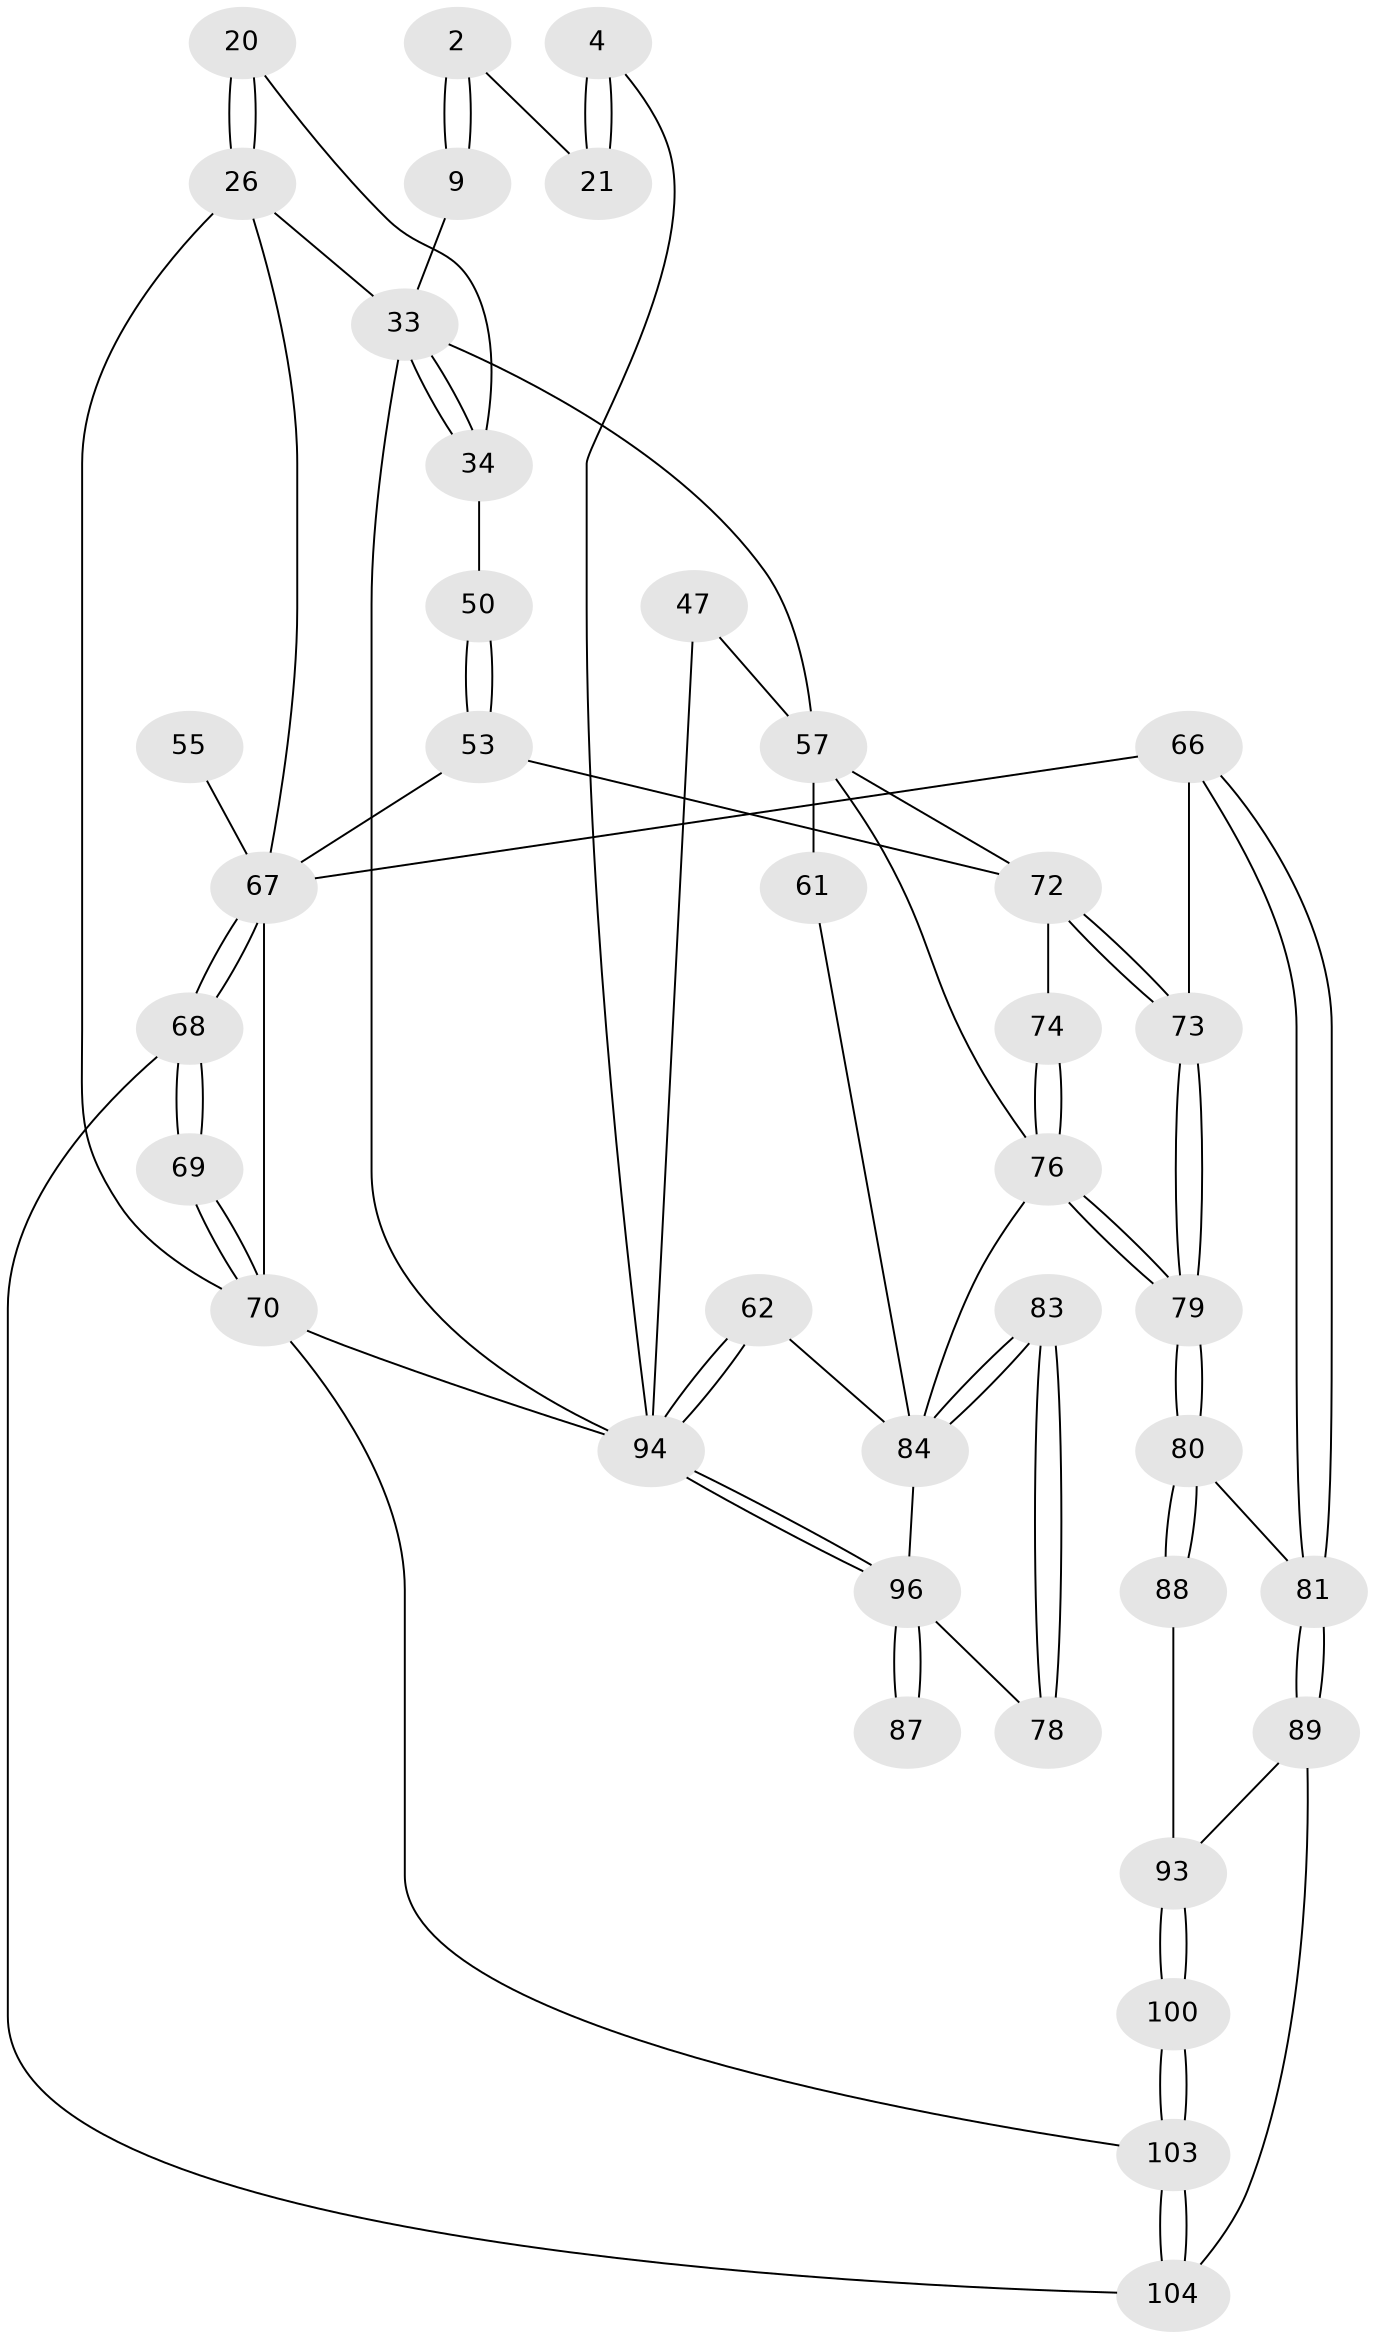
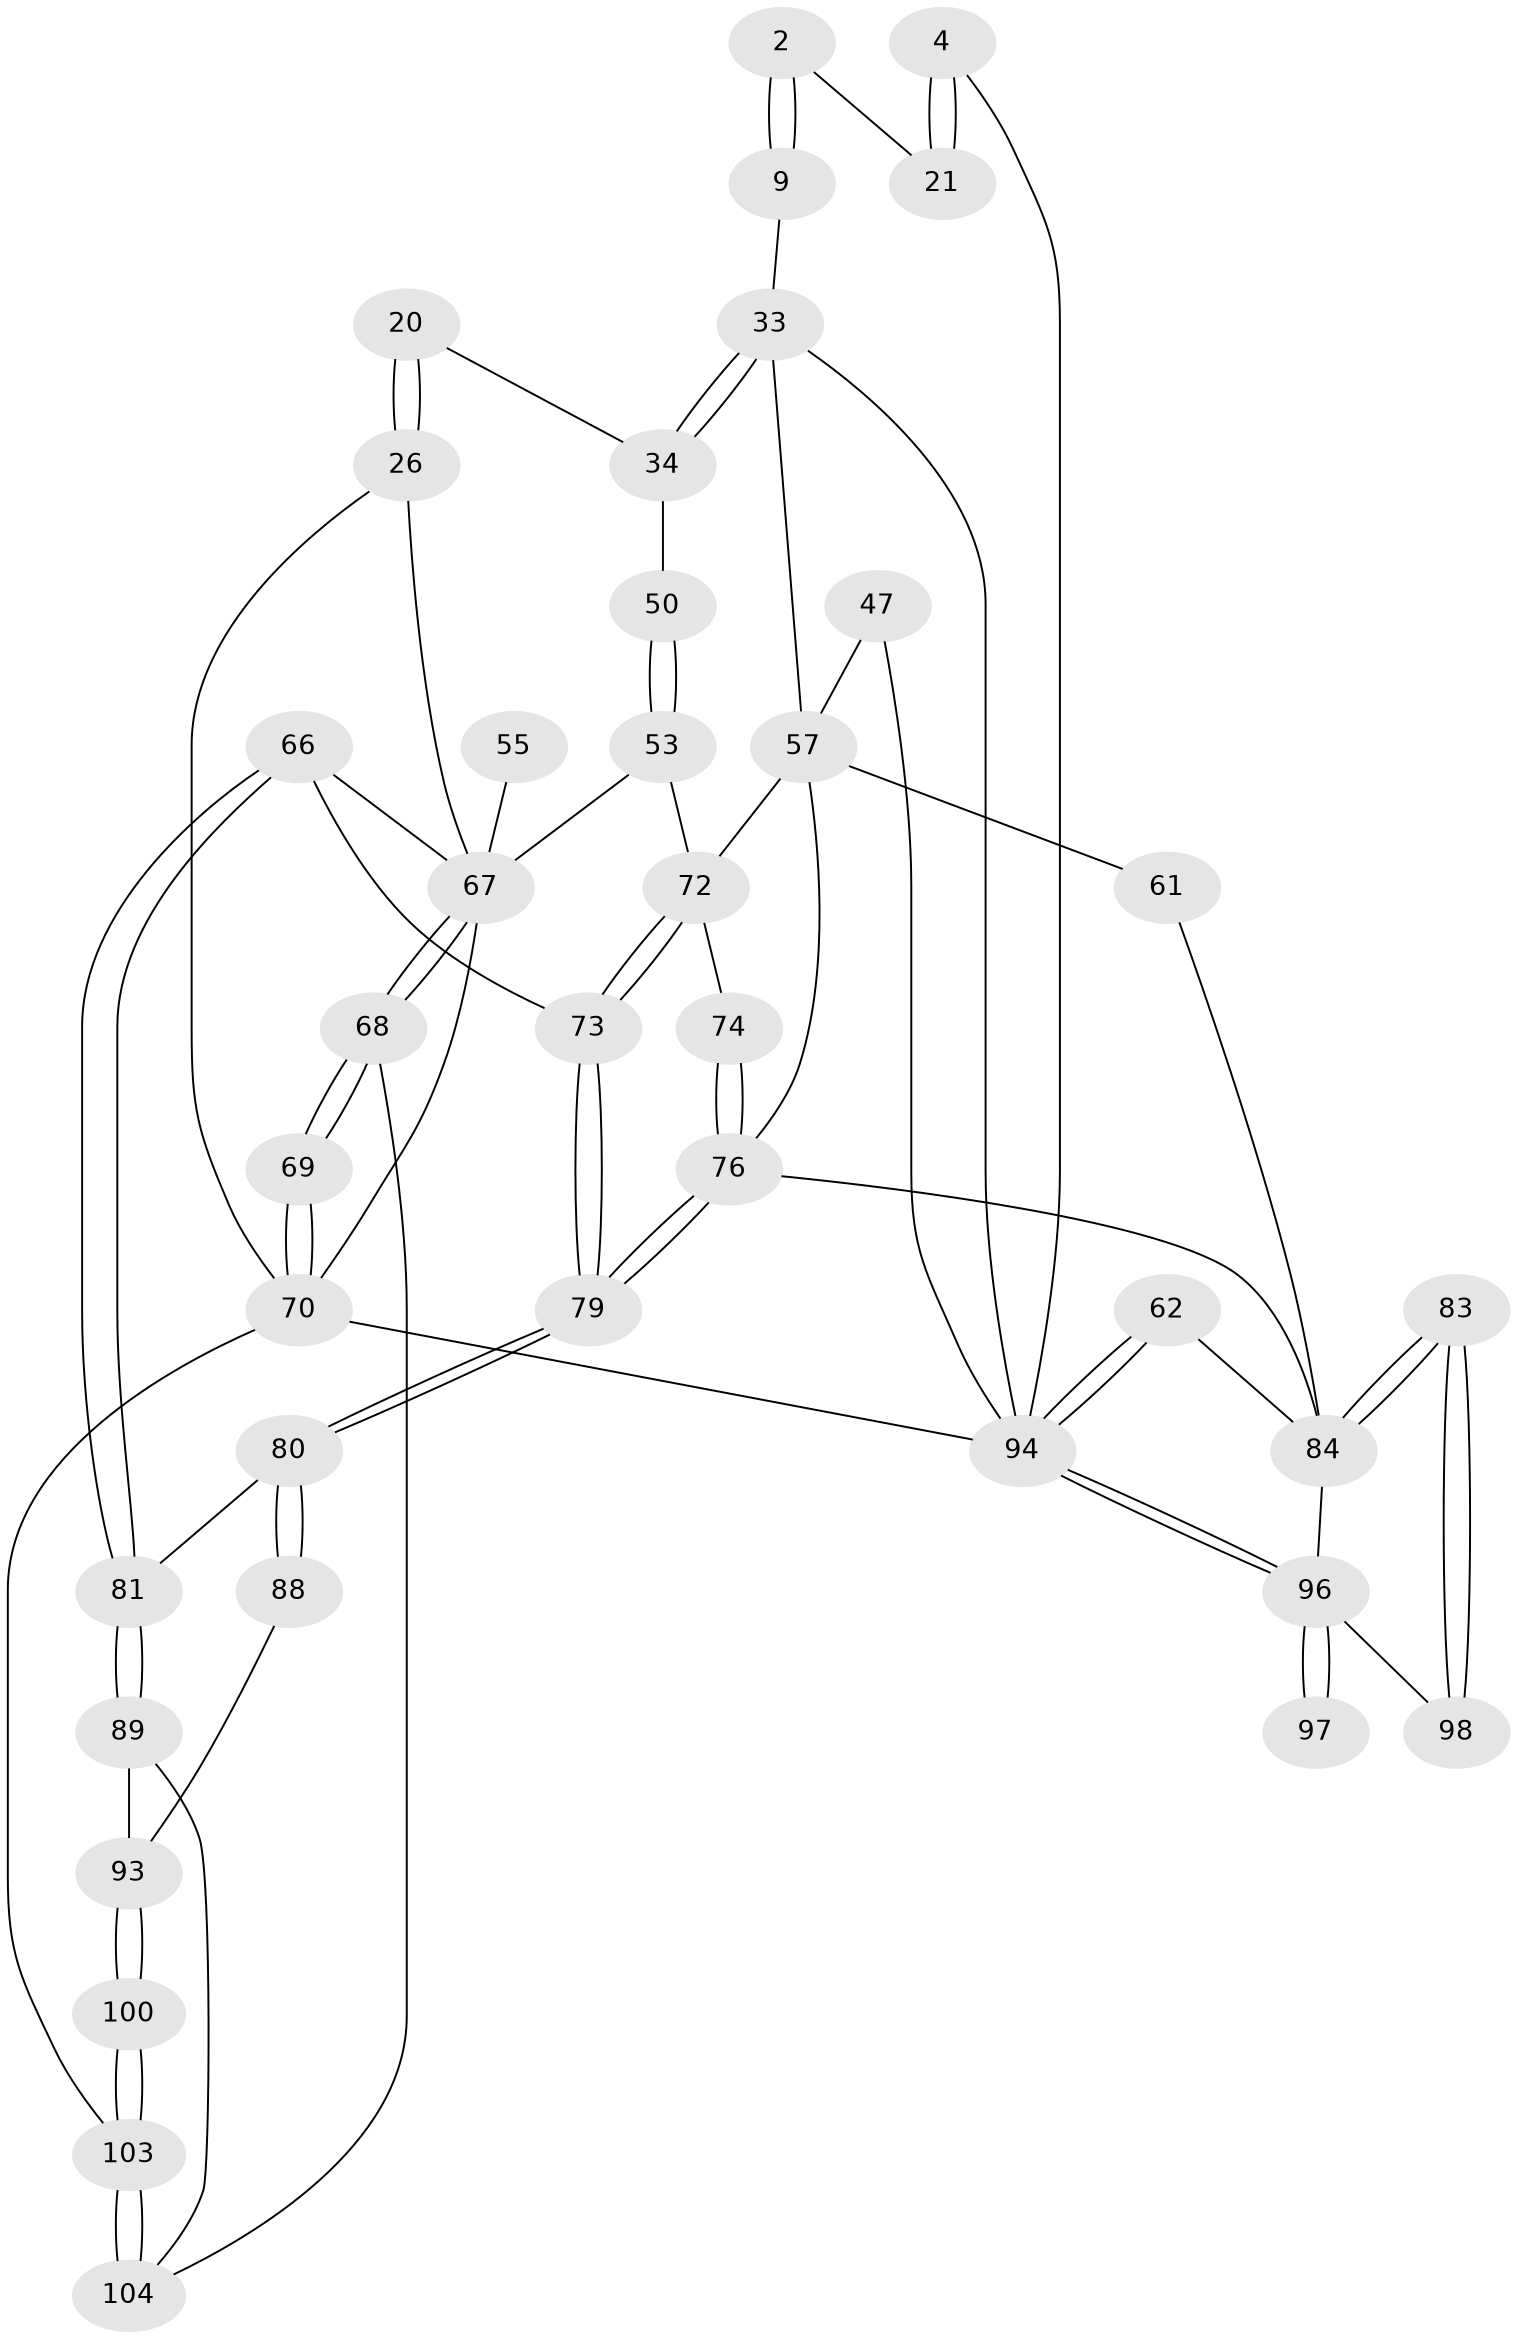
(324, 254) -> none
(907, 1733) -> (1316, 1733)
(1048, 1733) -> (1457, 1733)
